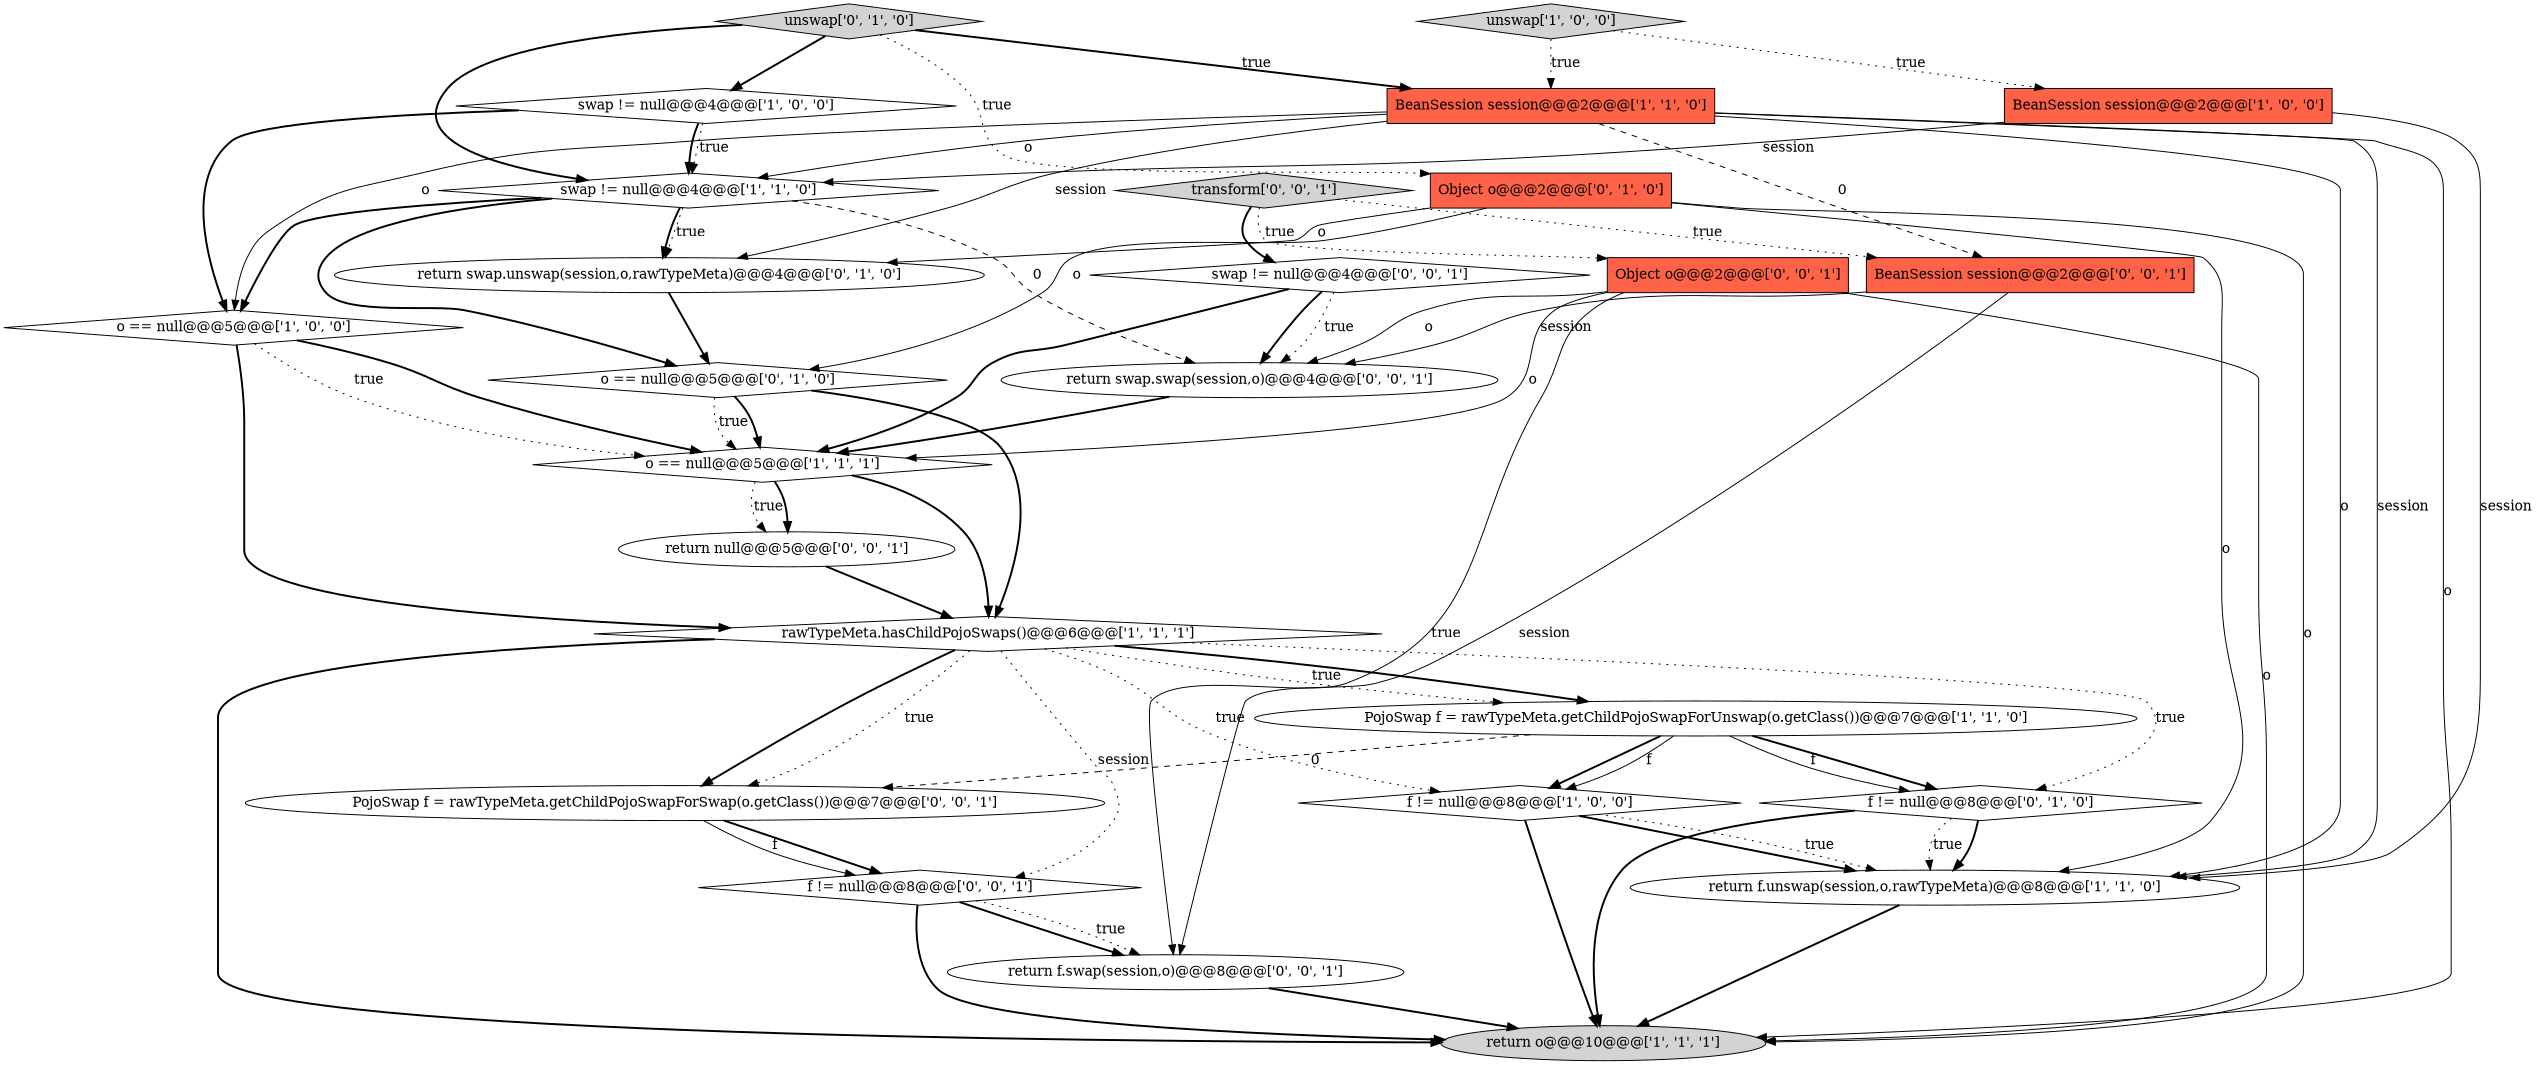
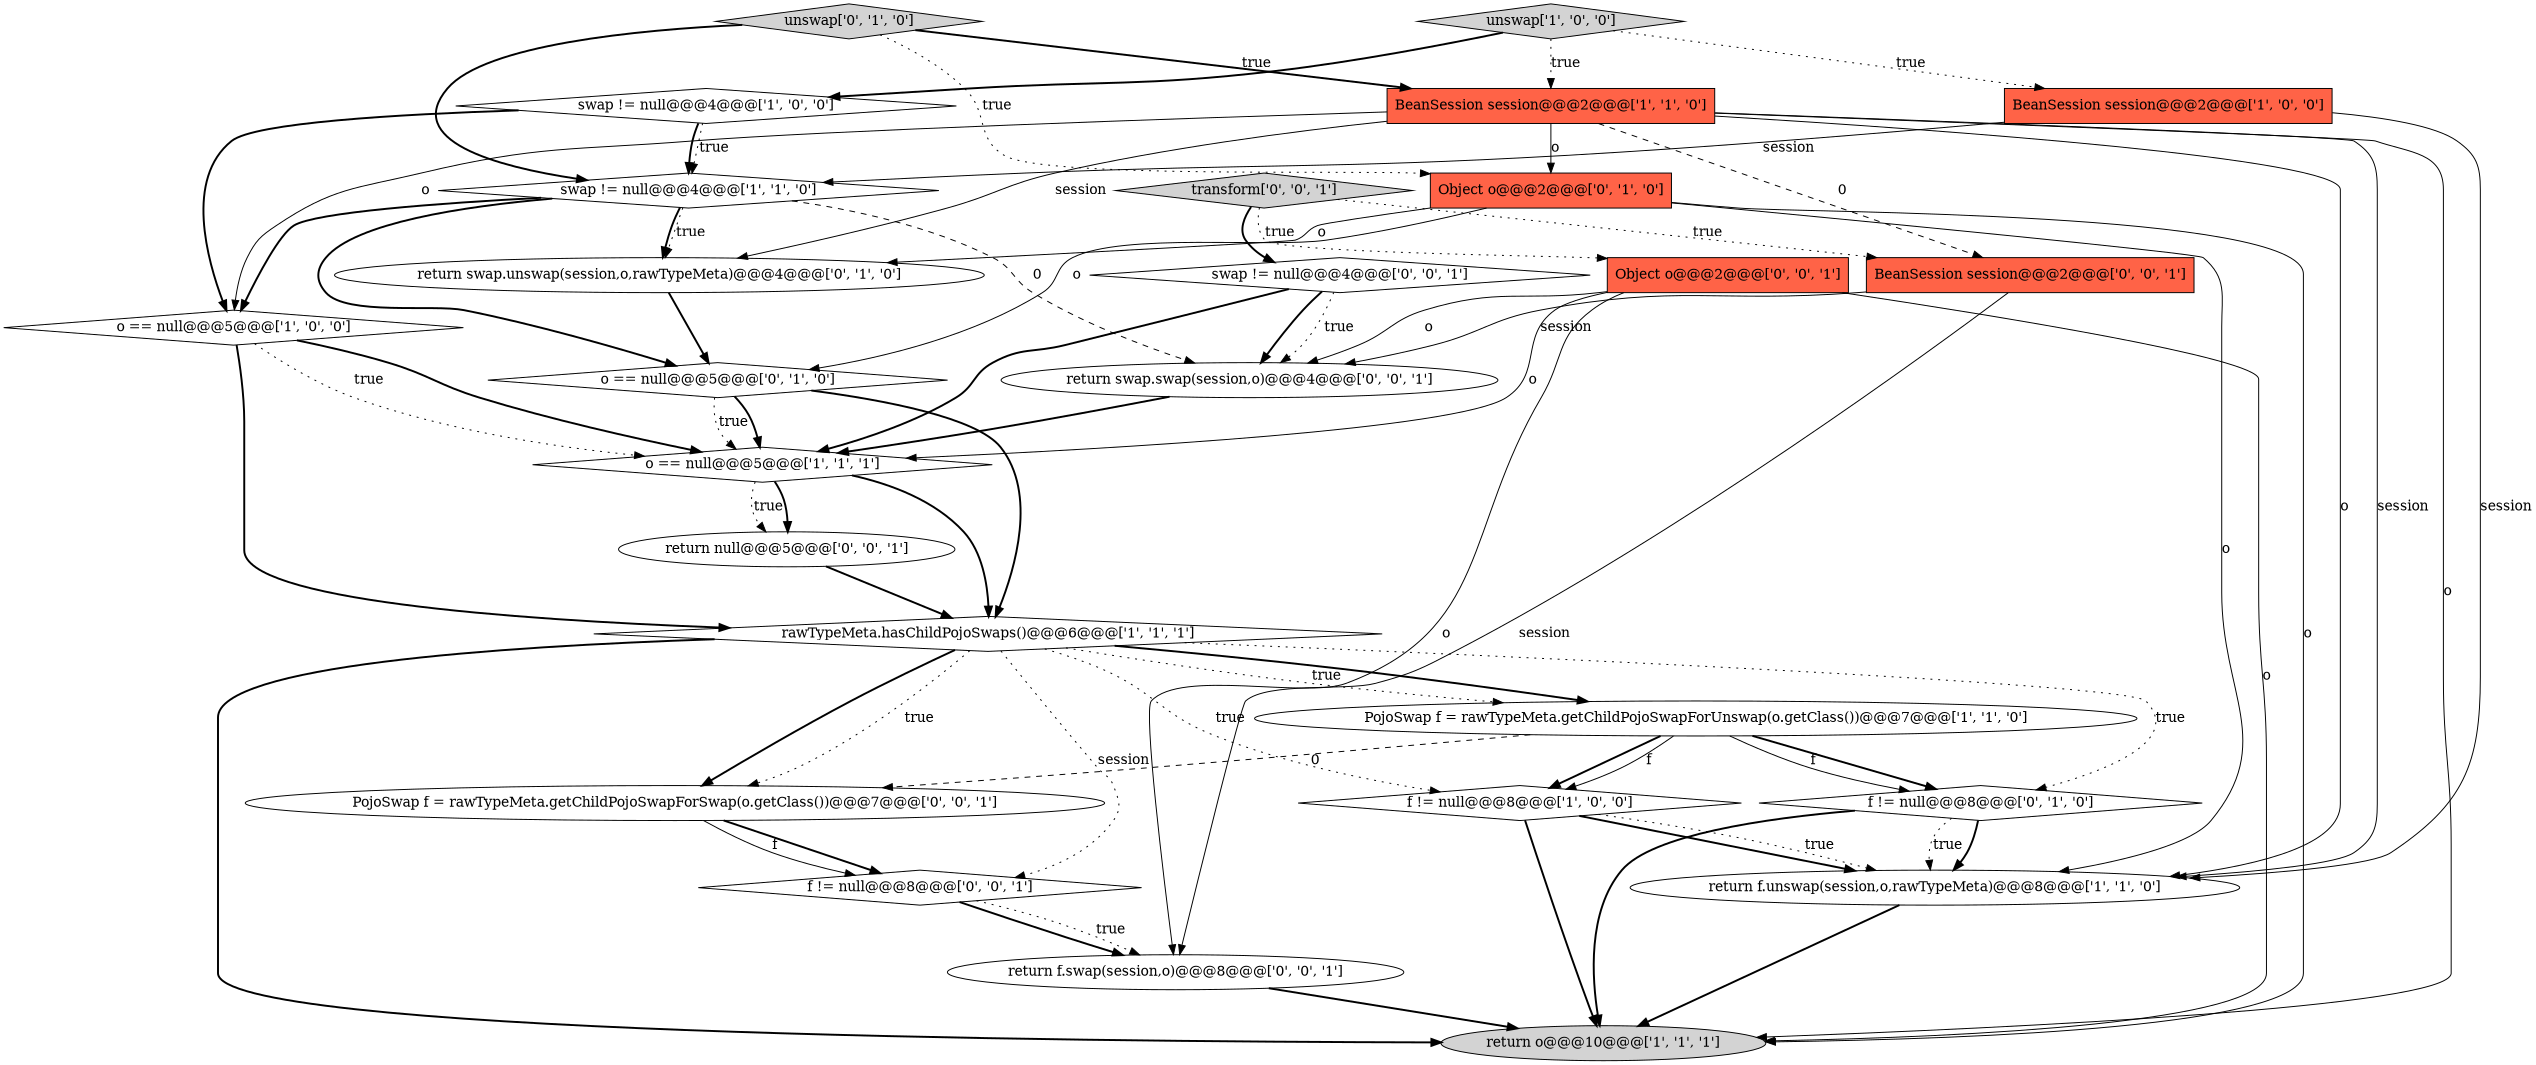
(783, 61) -> (1173, 80)
(1076, 136) -> (1551, 143)
(1446, 634) -> (1446, 634)
(1139, 1026) -> none
